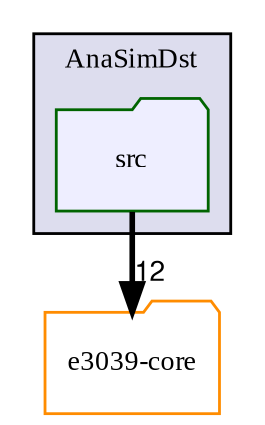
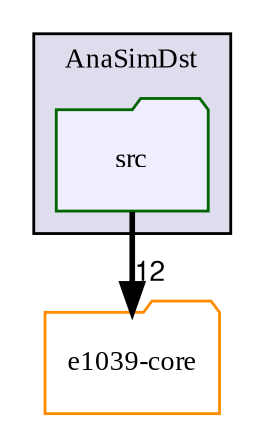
(132, 363) -> (132, 363)
